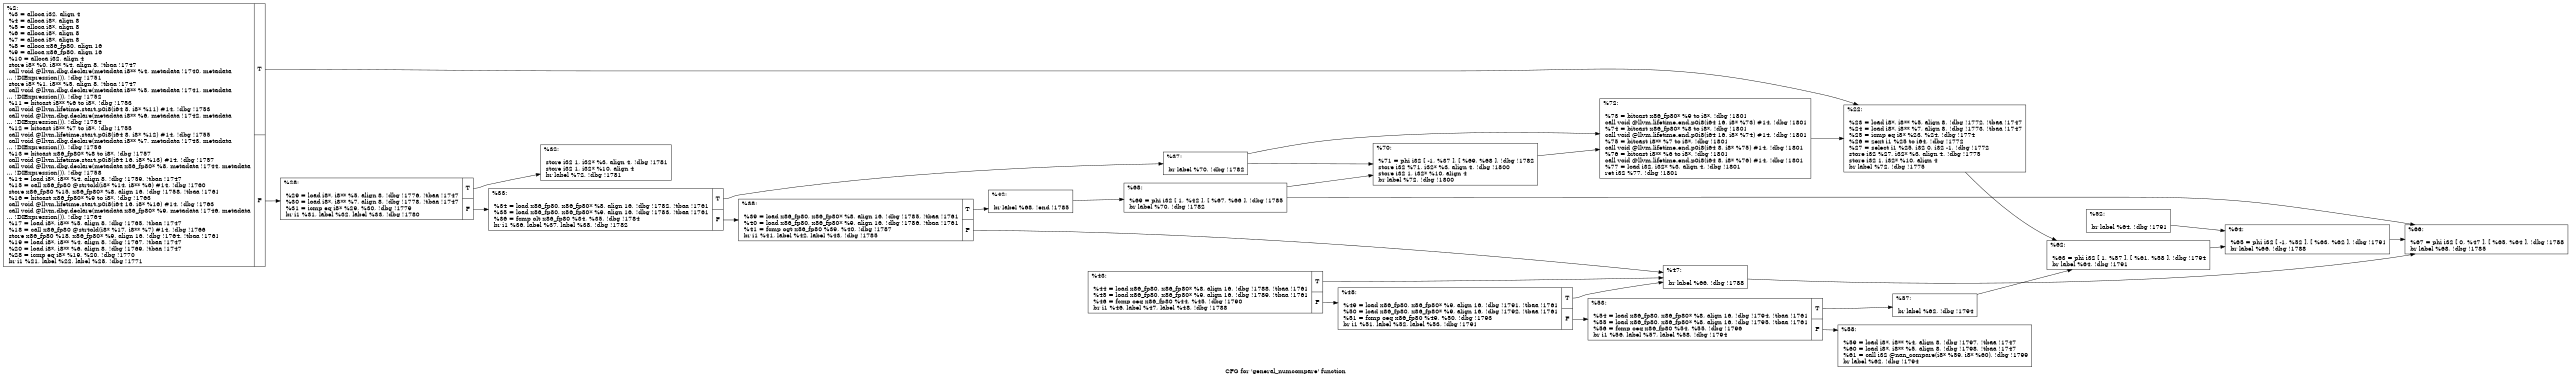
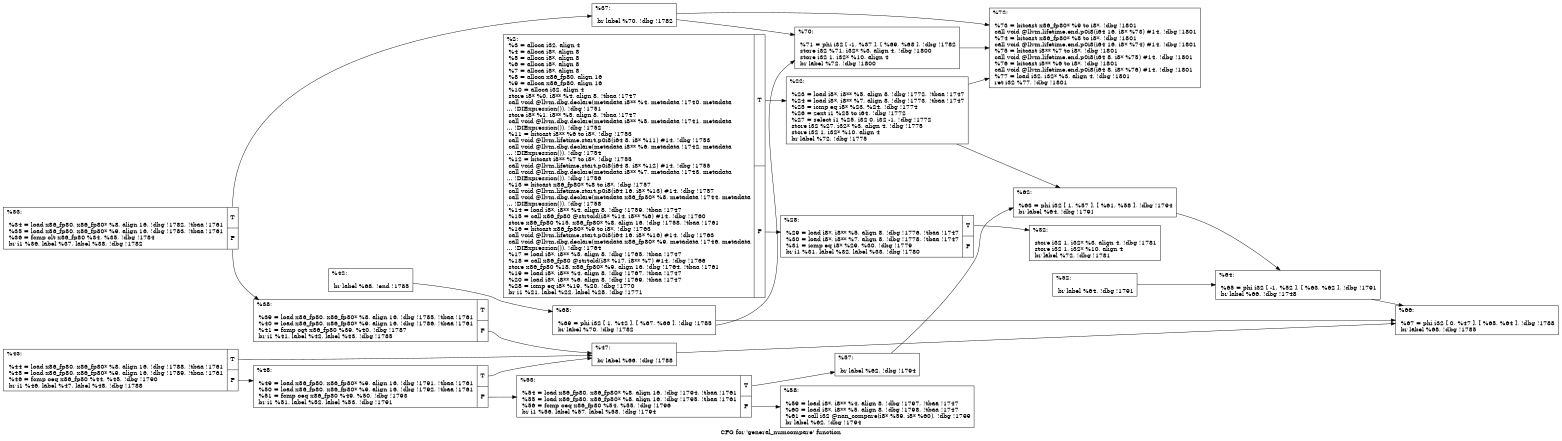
(1825, 138) -> (977, 82)
(479, 209) -> none
(979, 209) -> none
(2267, 249) -> (1258, 294)
